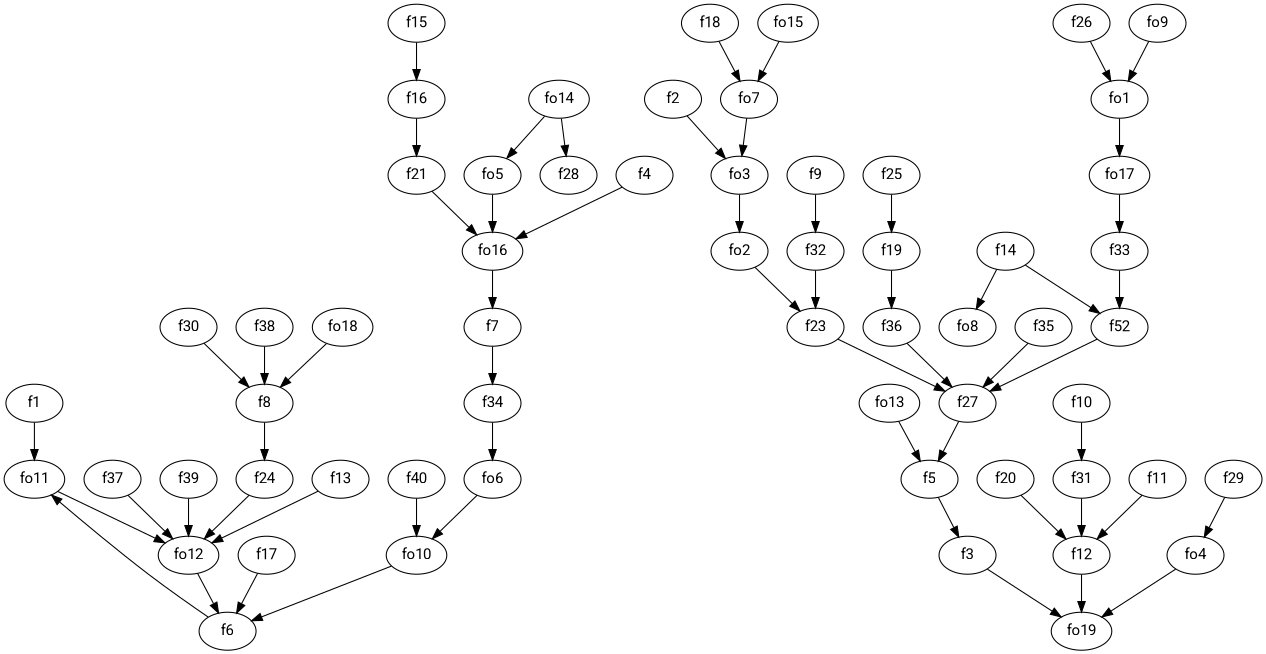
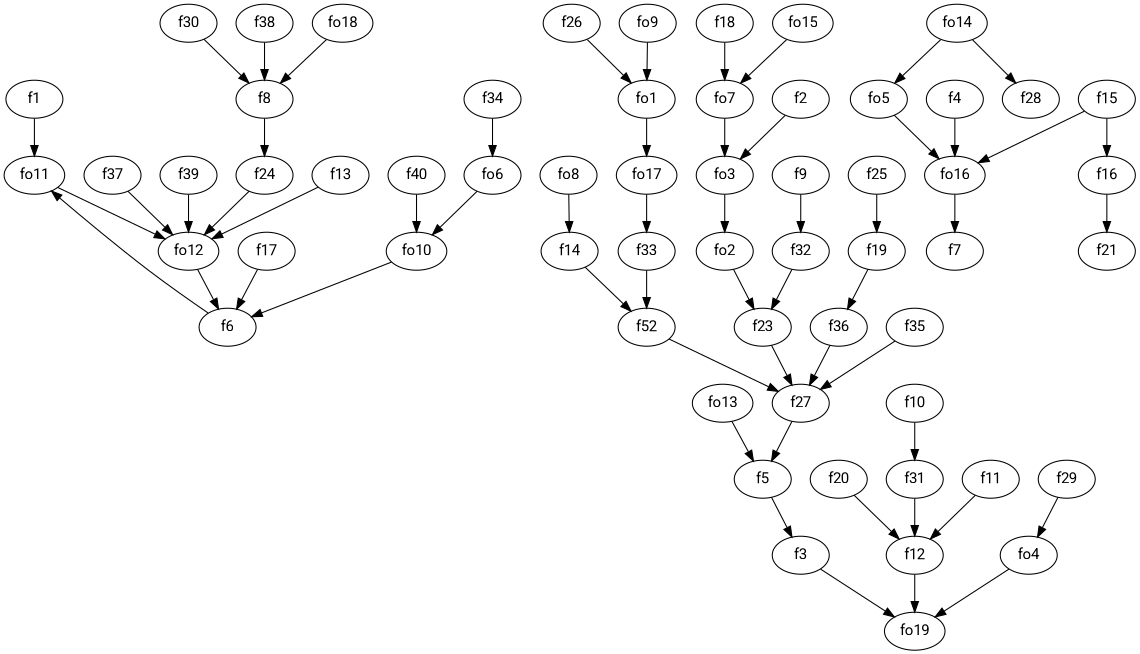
(450, 209) -> (1036, 135)
(989, 284) -> (569, 208)
(493, 360) -> none
